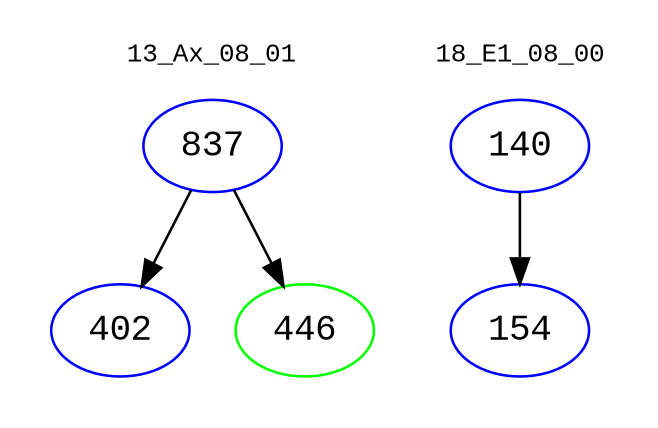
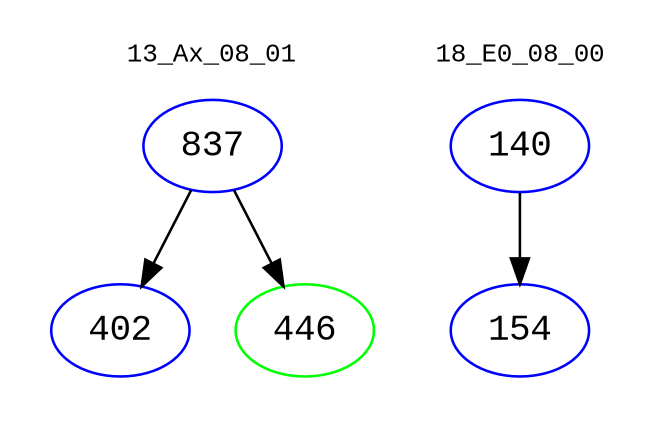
(521, 55) -> (521, 55)
